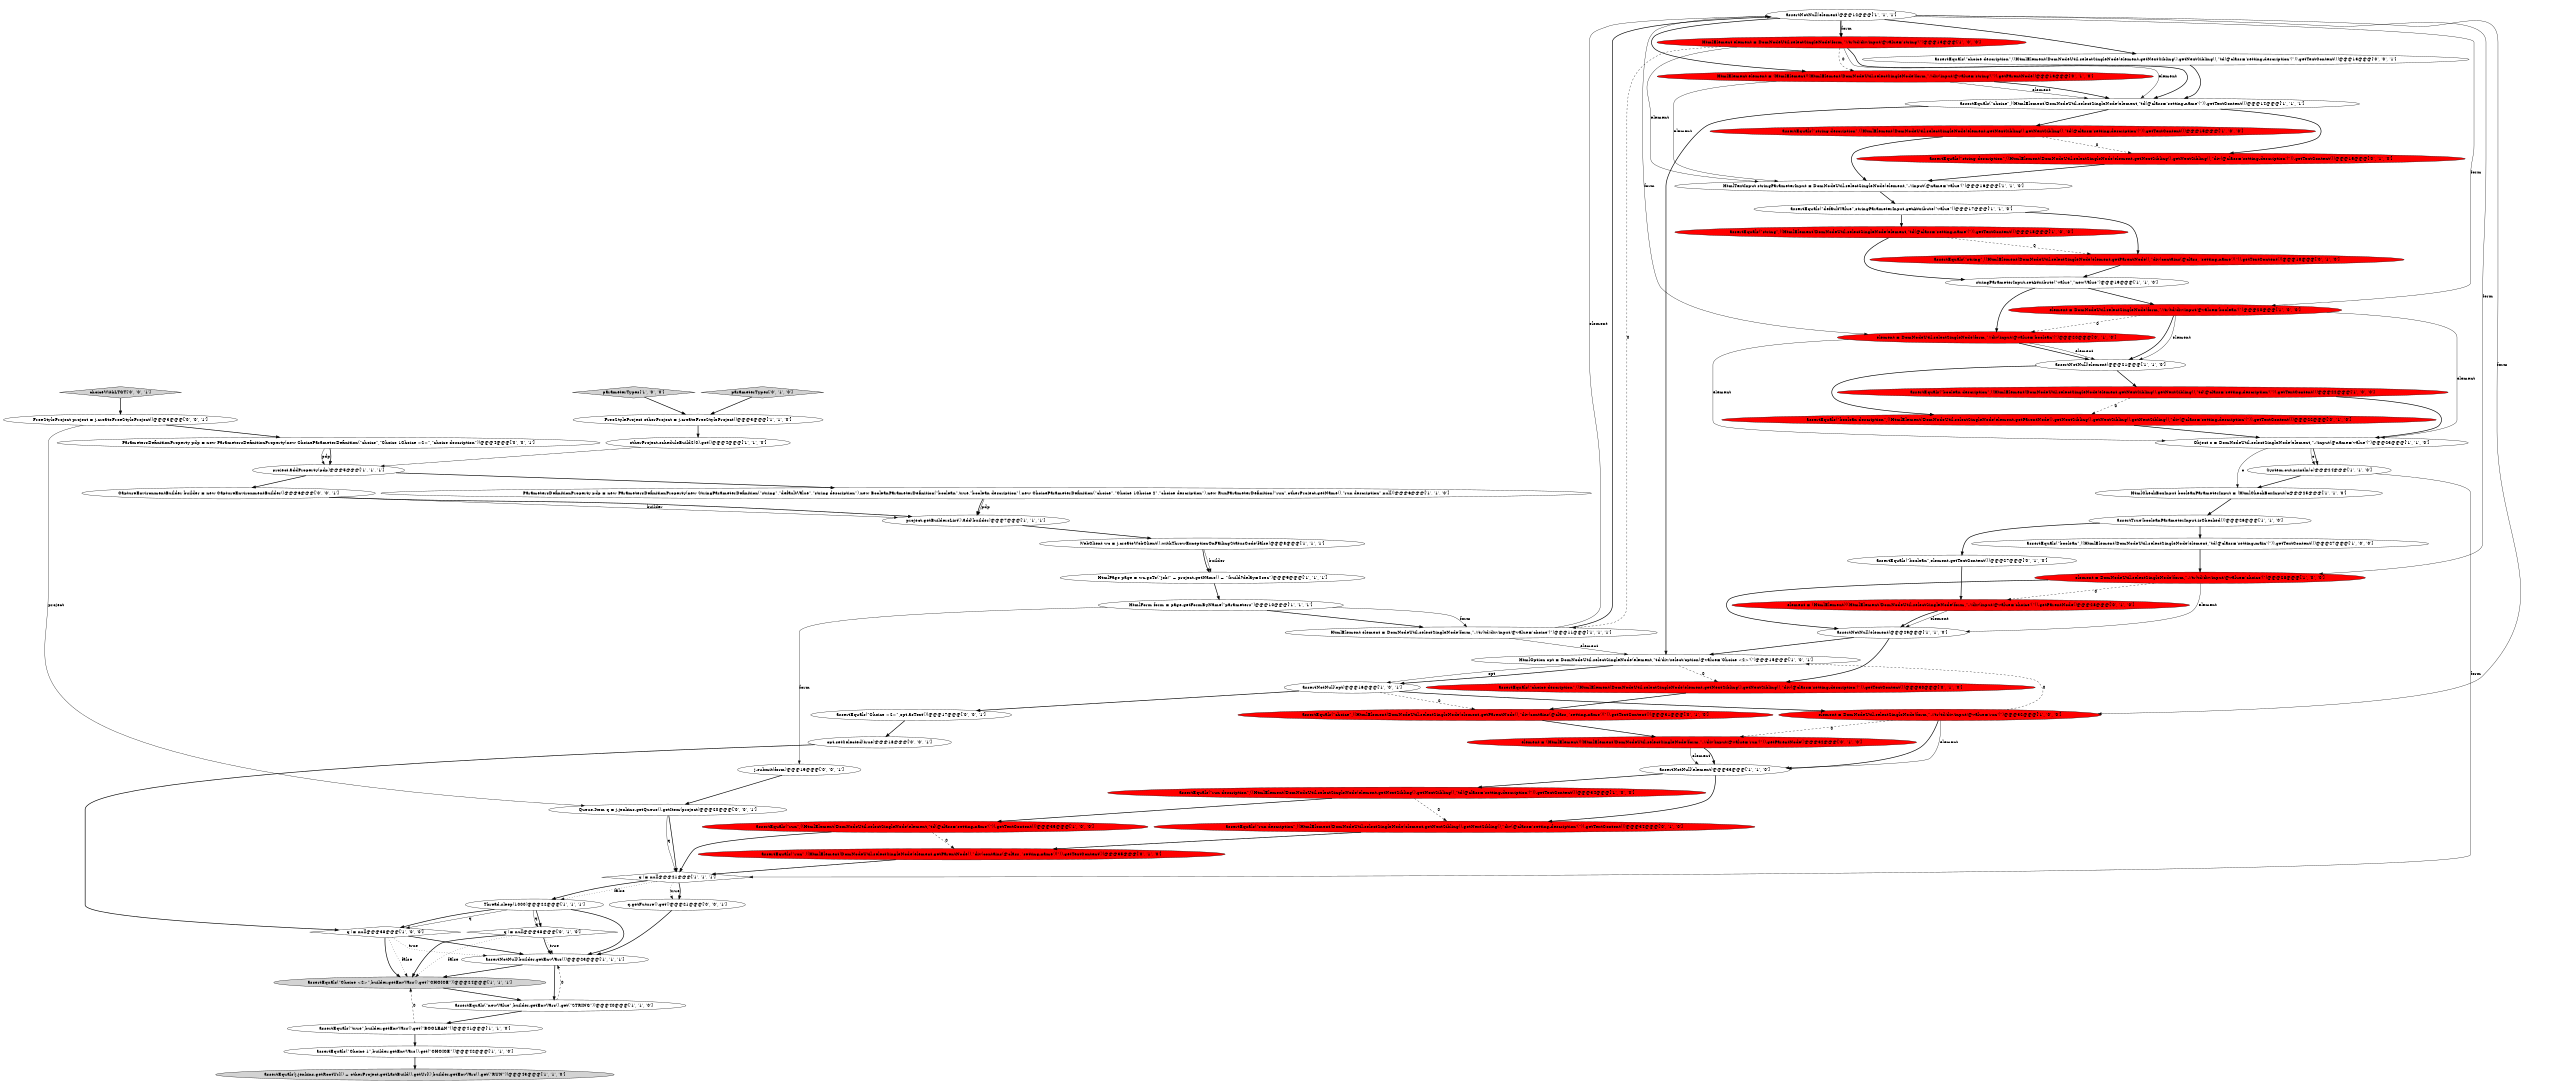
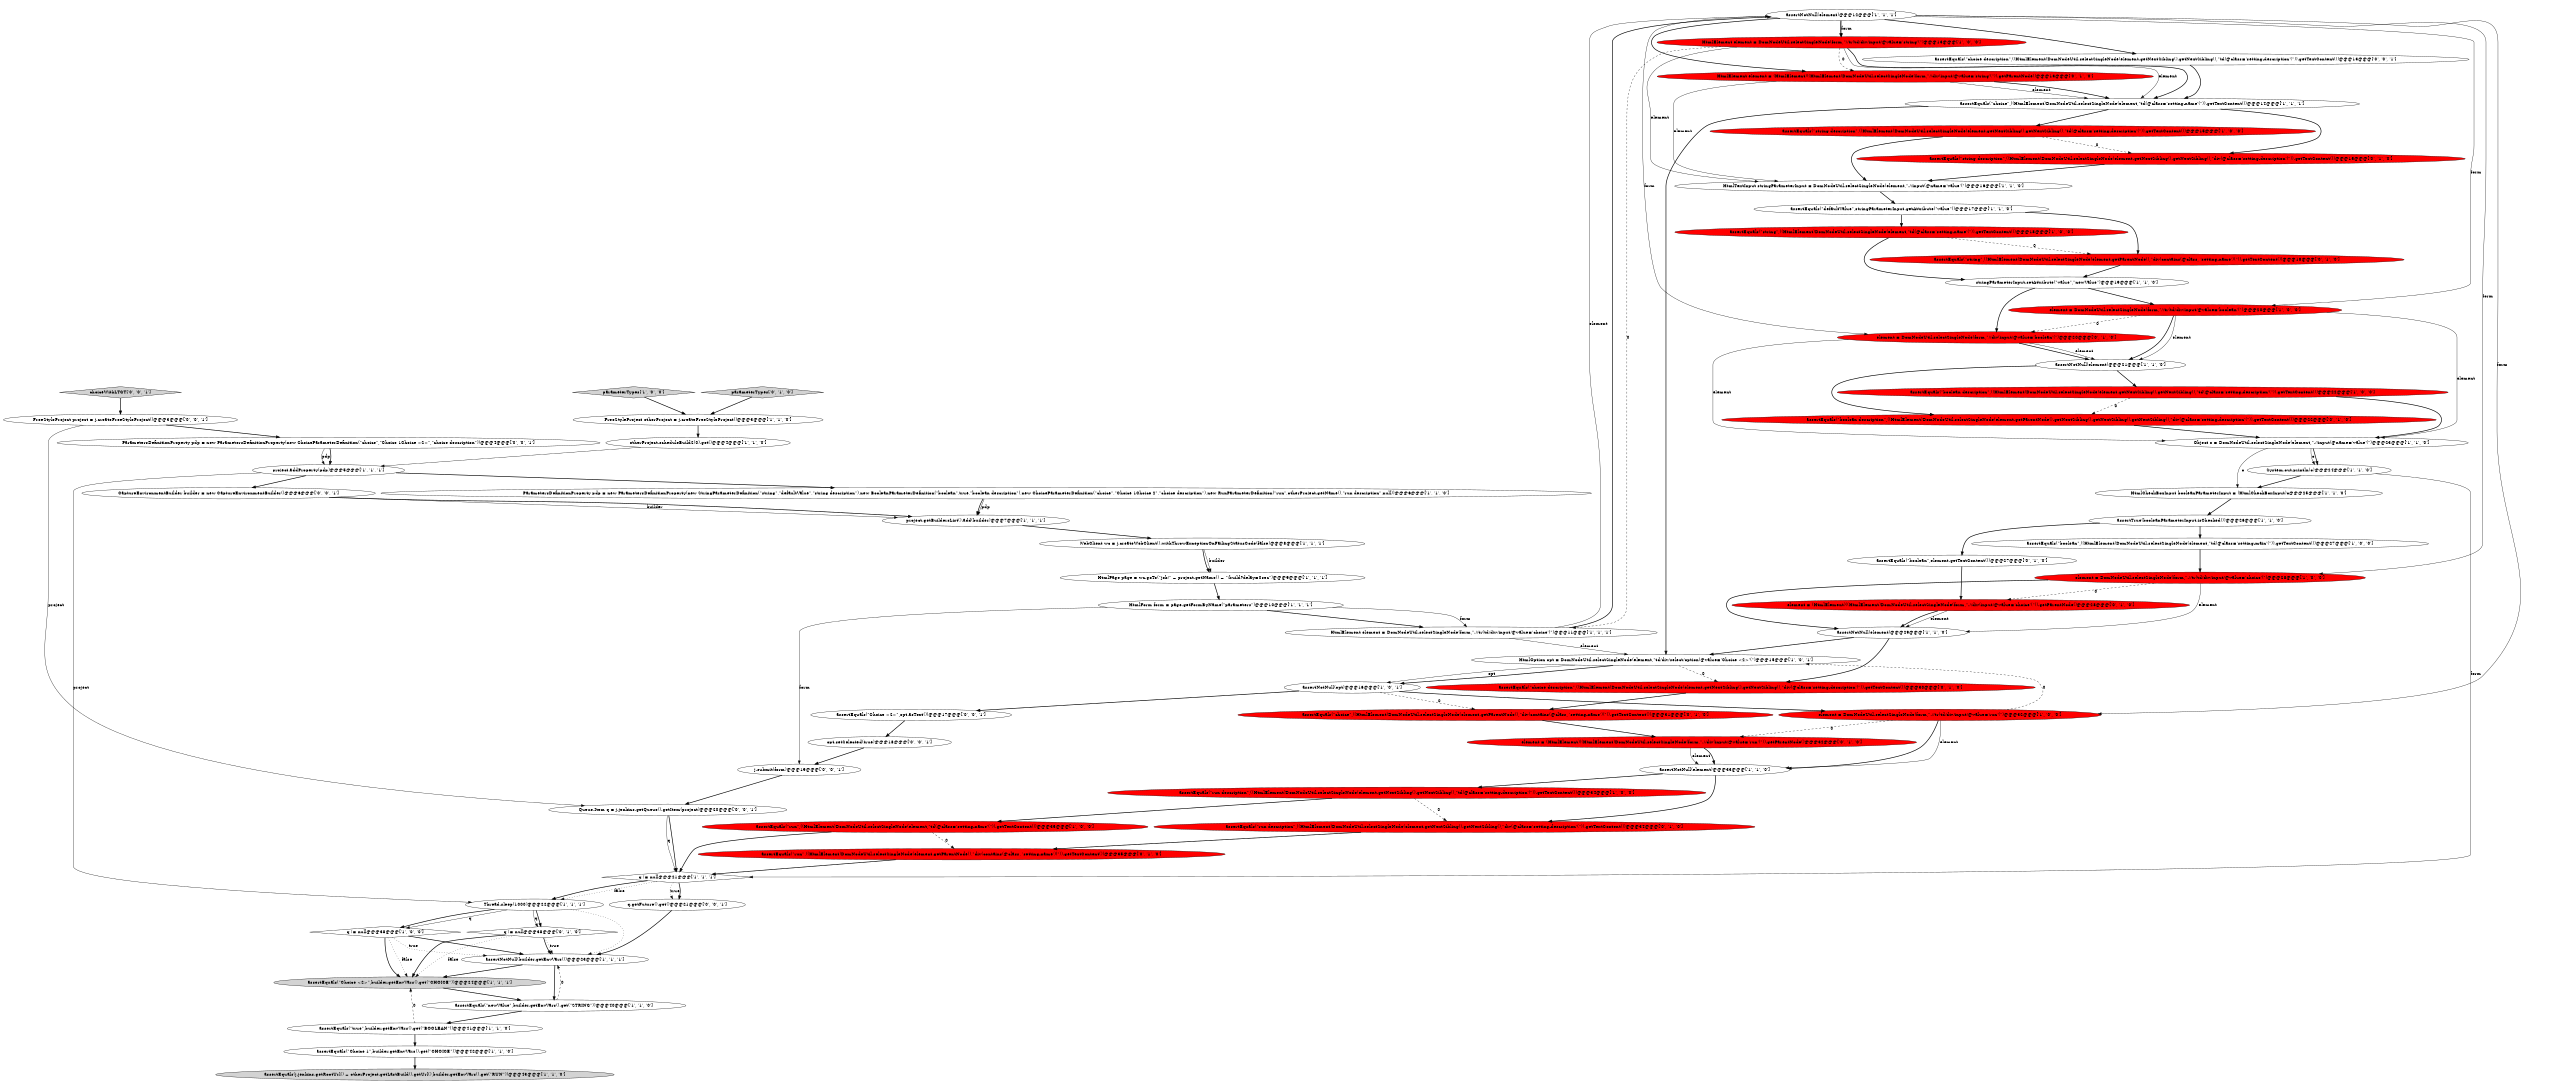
(301, 772) -> (841, 756)
none -> (73, 783)
(619, 925) -> (619, 925)
